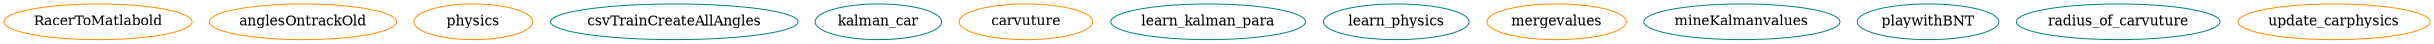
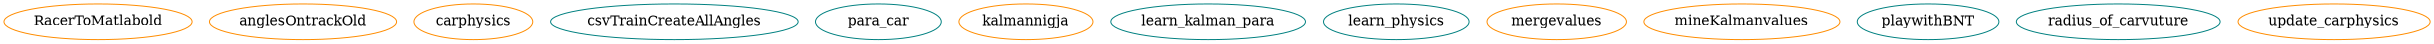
(473, 22) -> (473, 22)
(878, 22) -> (878, 22)
(1026, 22) -> (1026, 22)
(1742, 22) -> (1742, 22)
